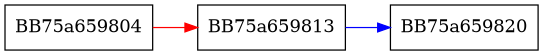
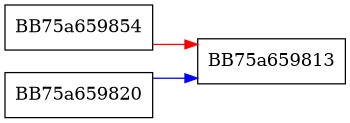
(79, 28) -> (79, 28)
(362, 28) -> (169, 78)
